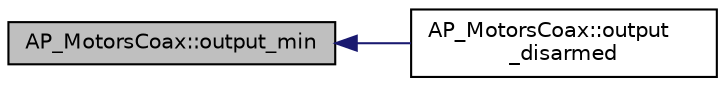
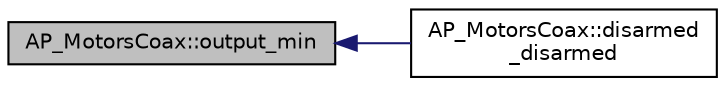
(564, 43) -> (564, 43)
